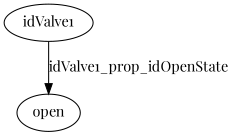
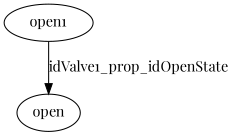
(49, 23) -> (49, 23)
